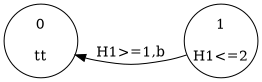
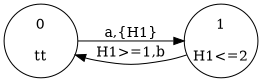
none -> (126, 41)
